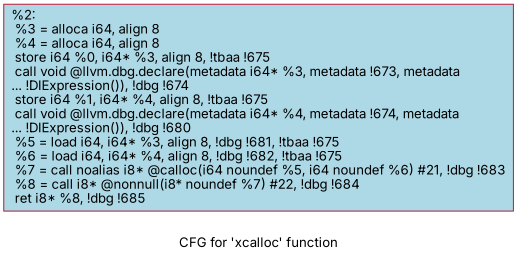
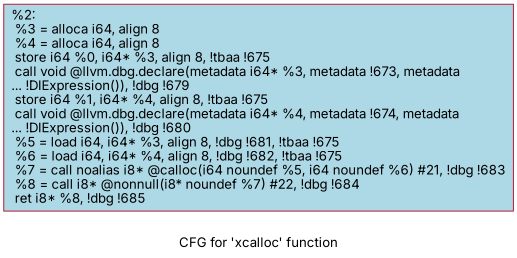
(101, 86) -> (101, 86)
